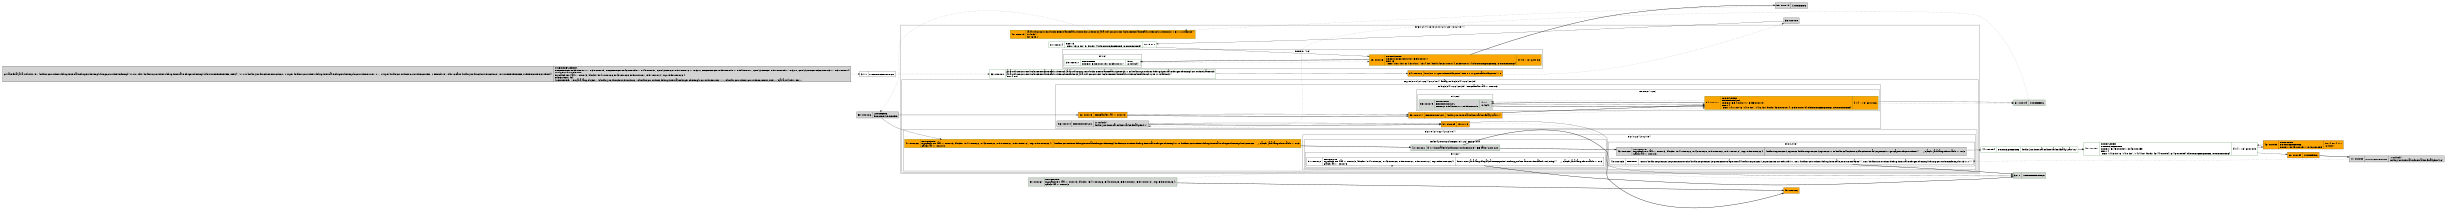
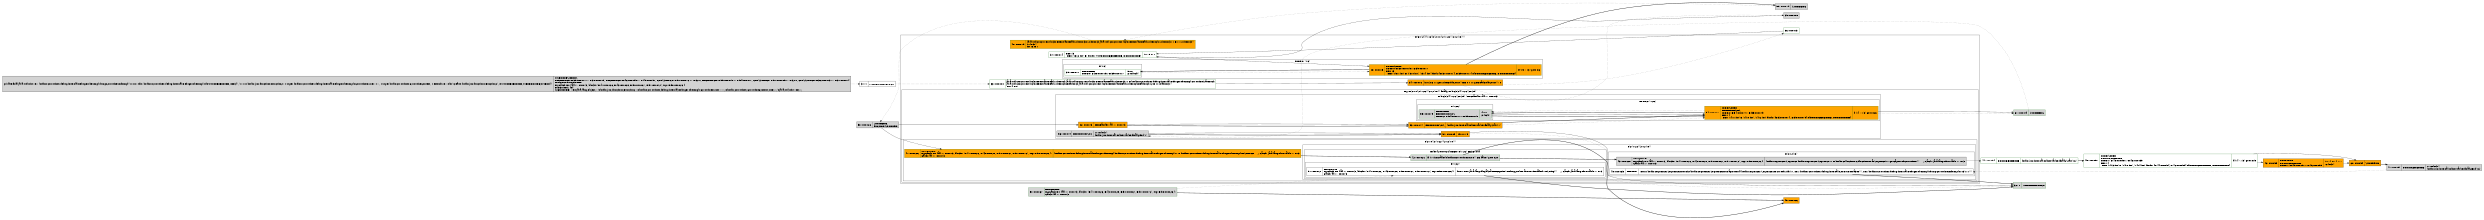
none -> (1791, 31)
(2261, 145) -> (2345, 163)
